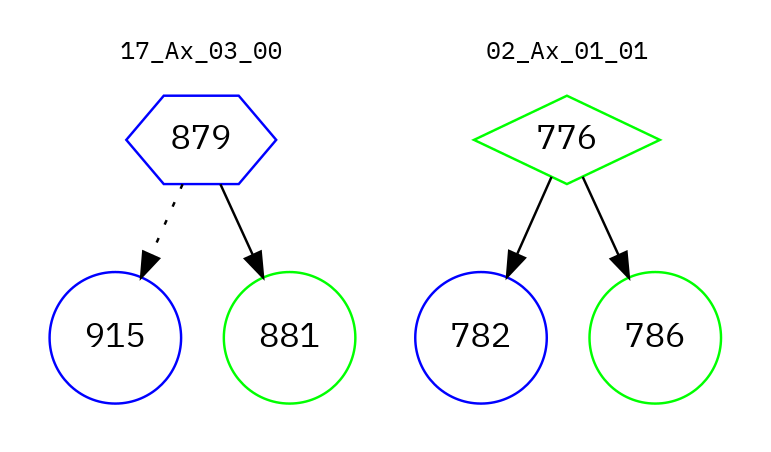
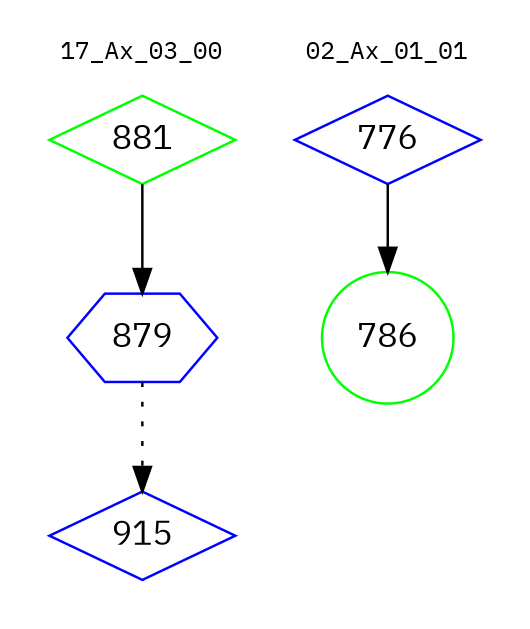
(567, 140) -> (388, 140)
(237, 220) -> (142, 226)
(115, 338) -> (142, 536)
(290, 338) -> (142, 140)
(481, 338) -> none
